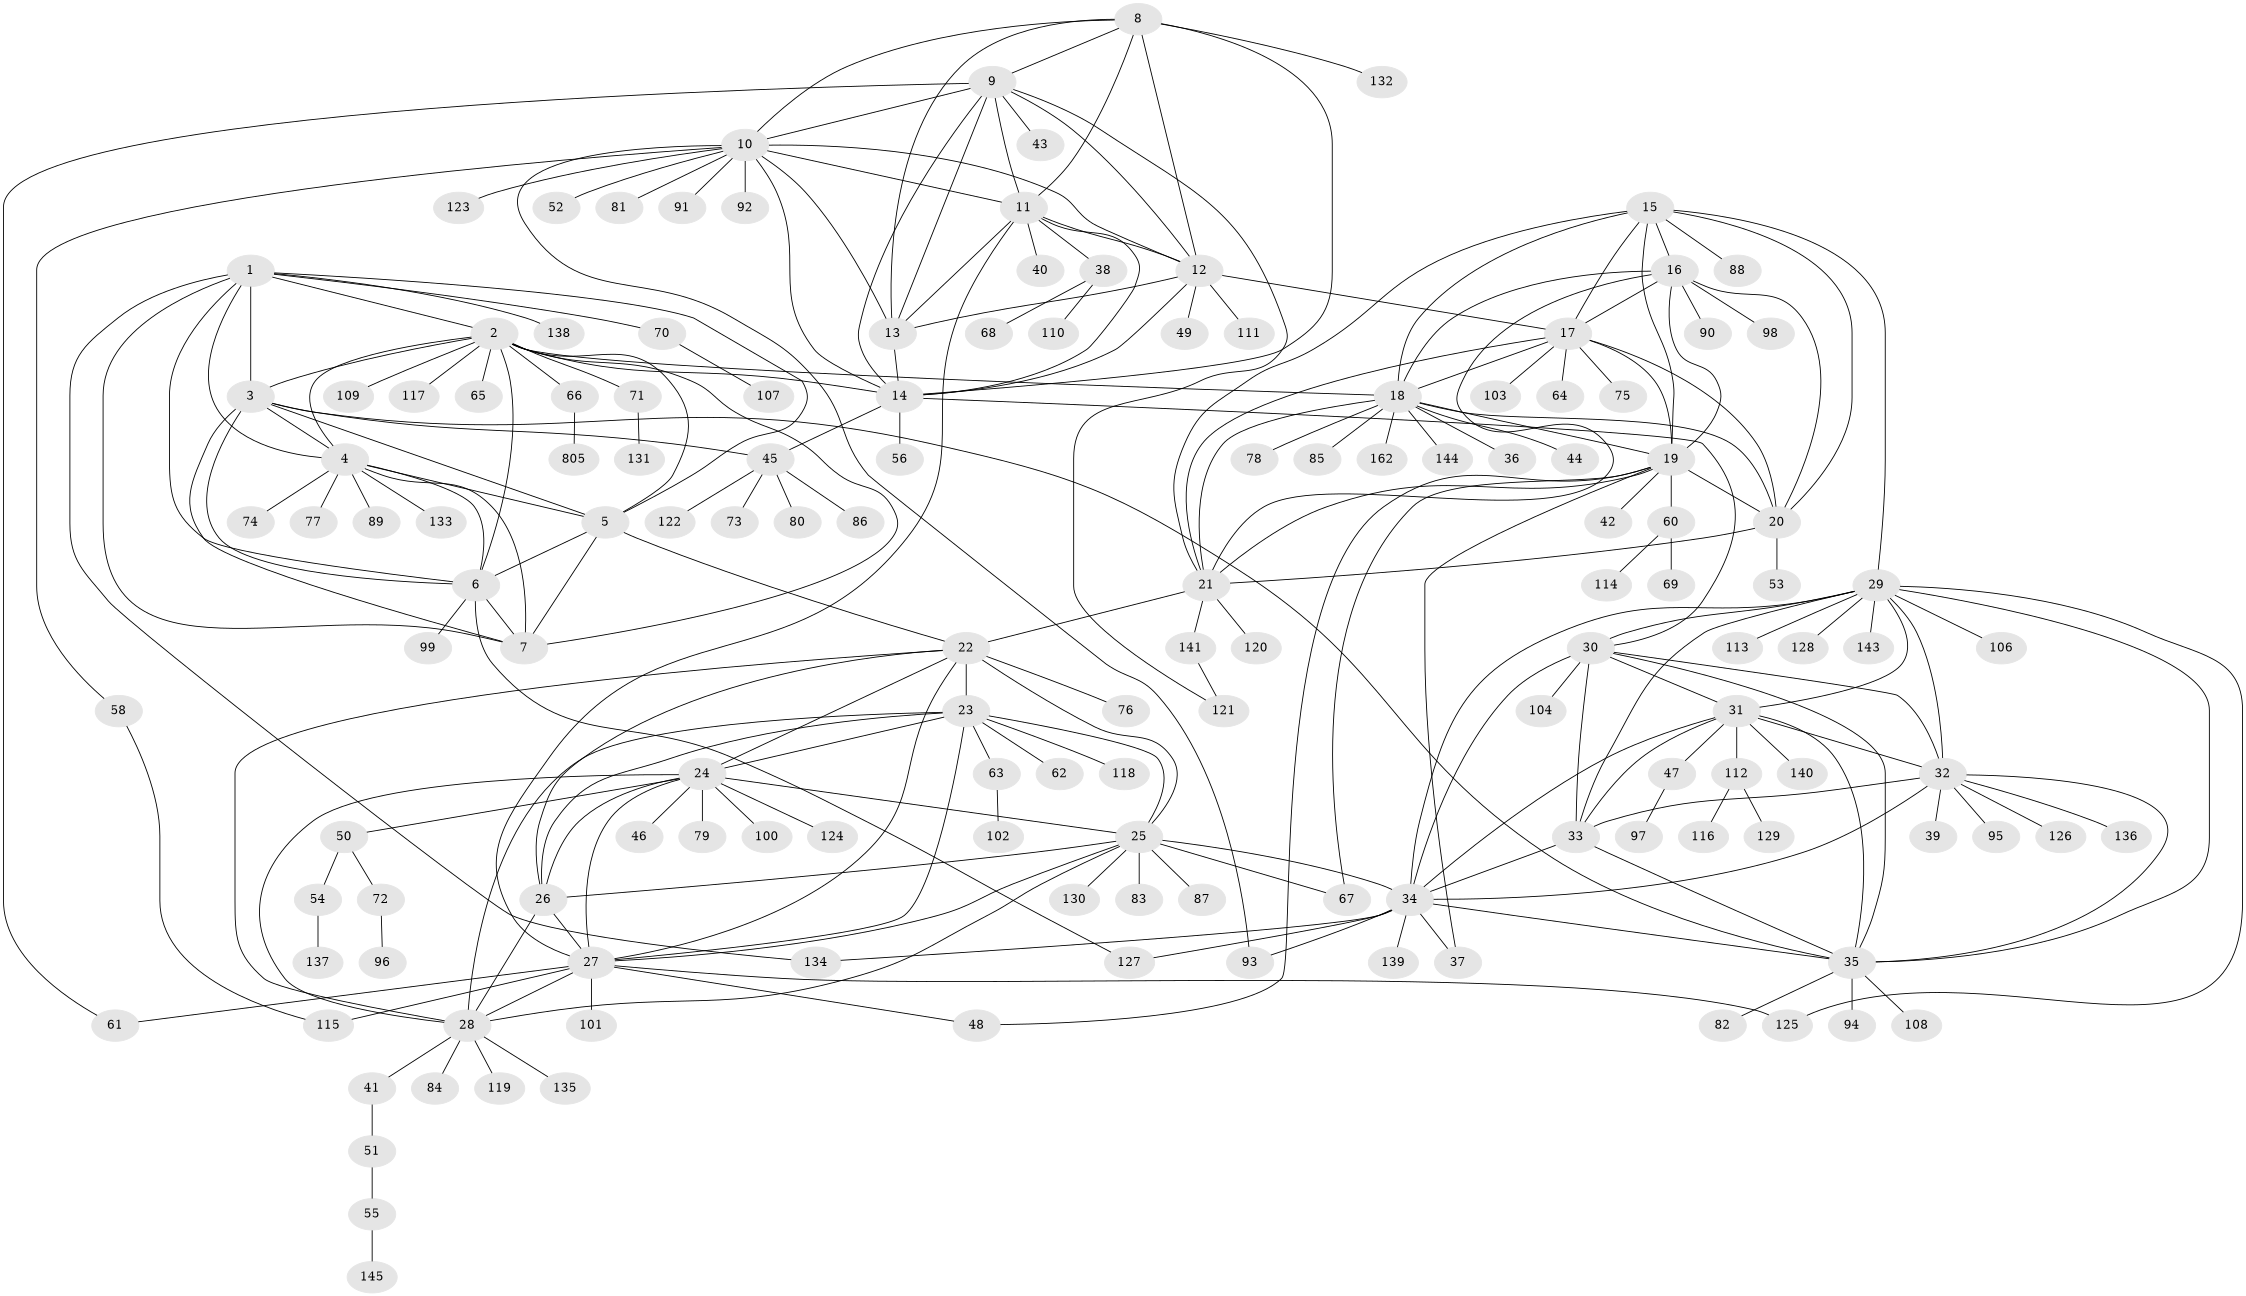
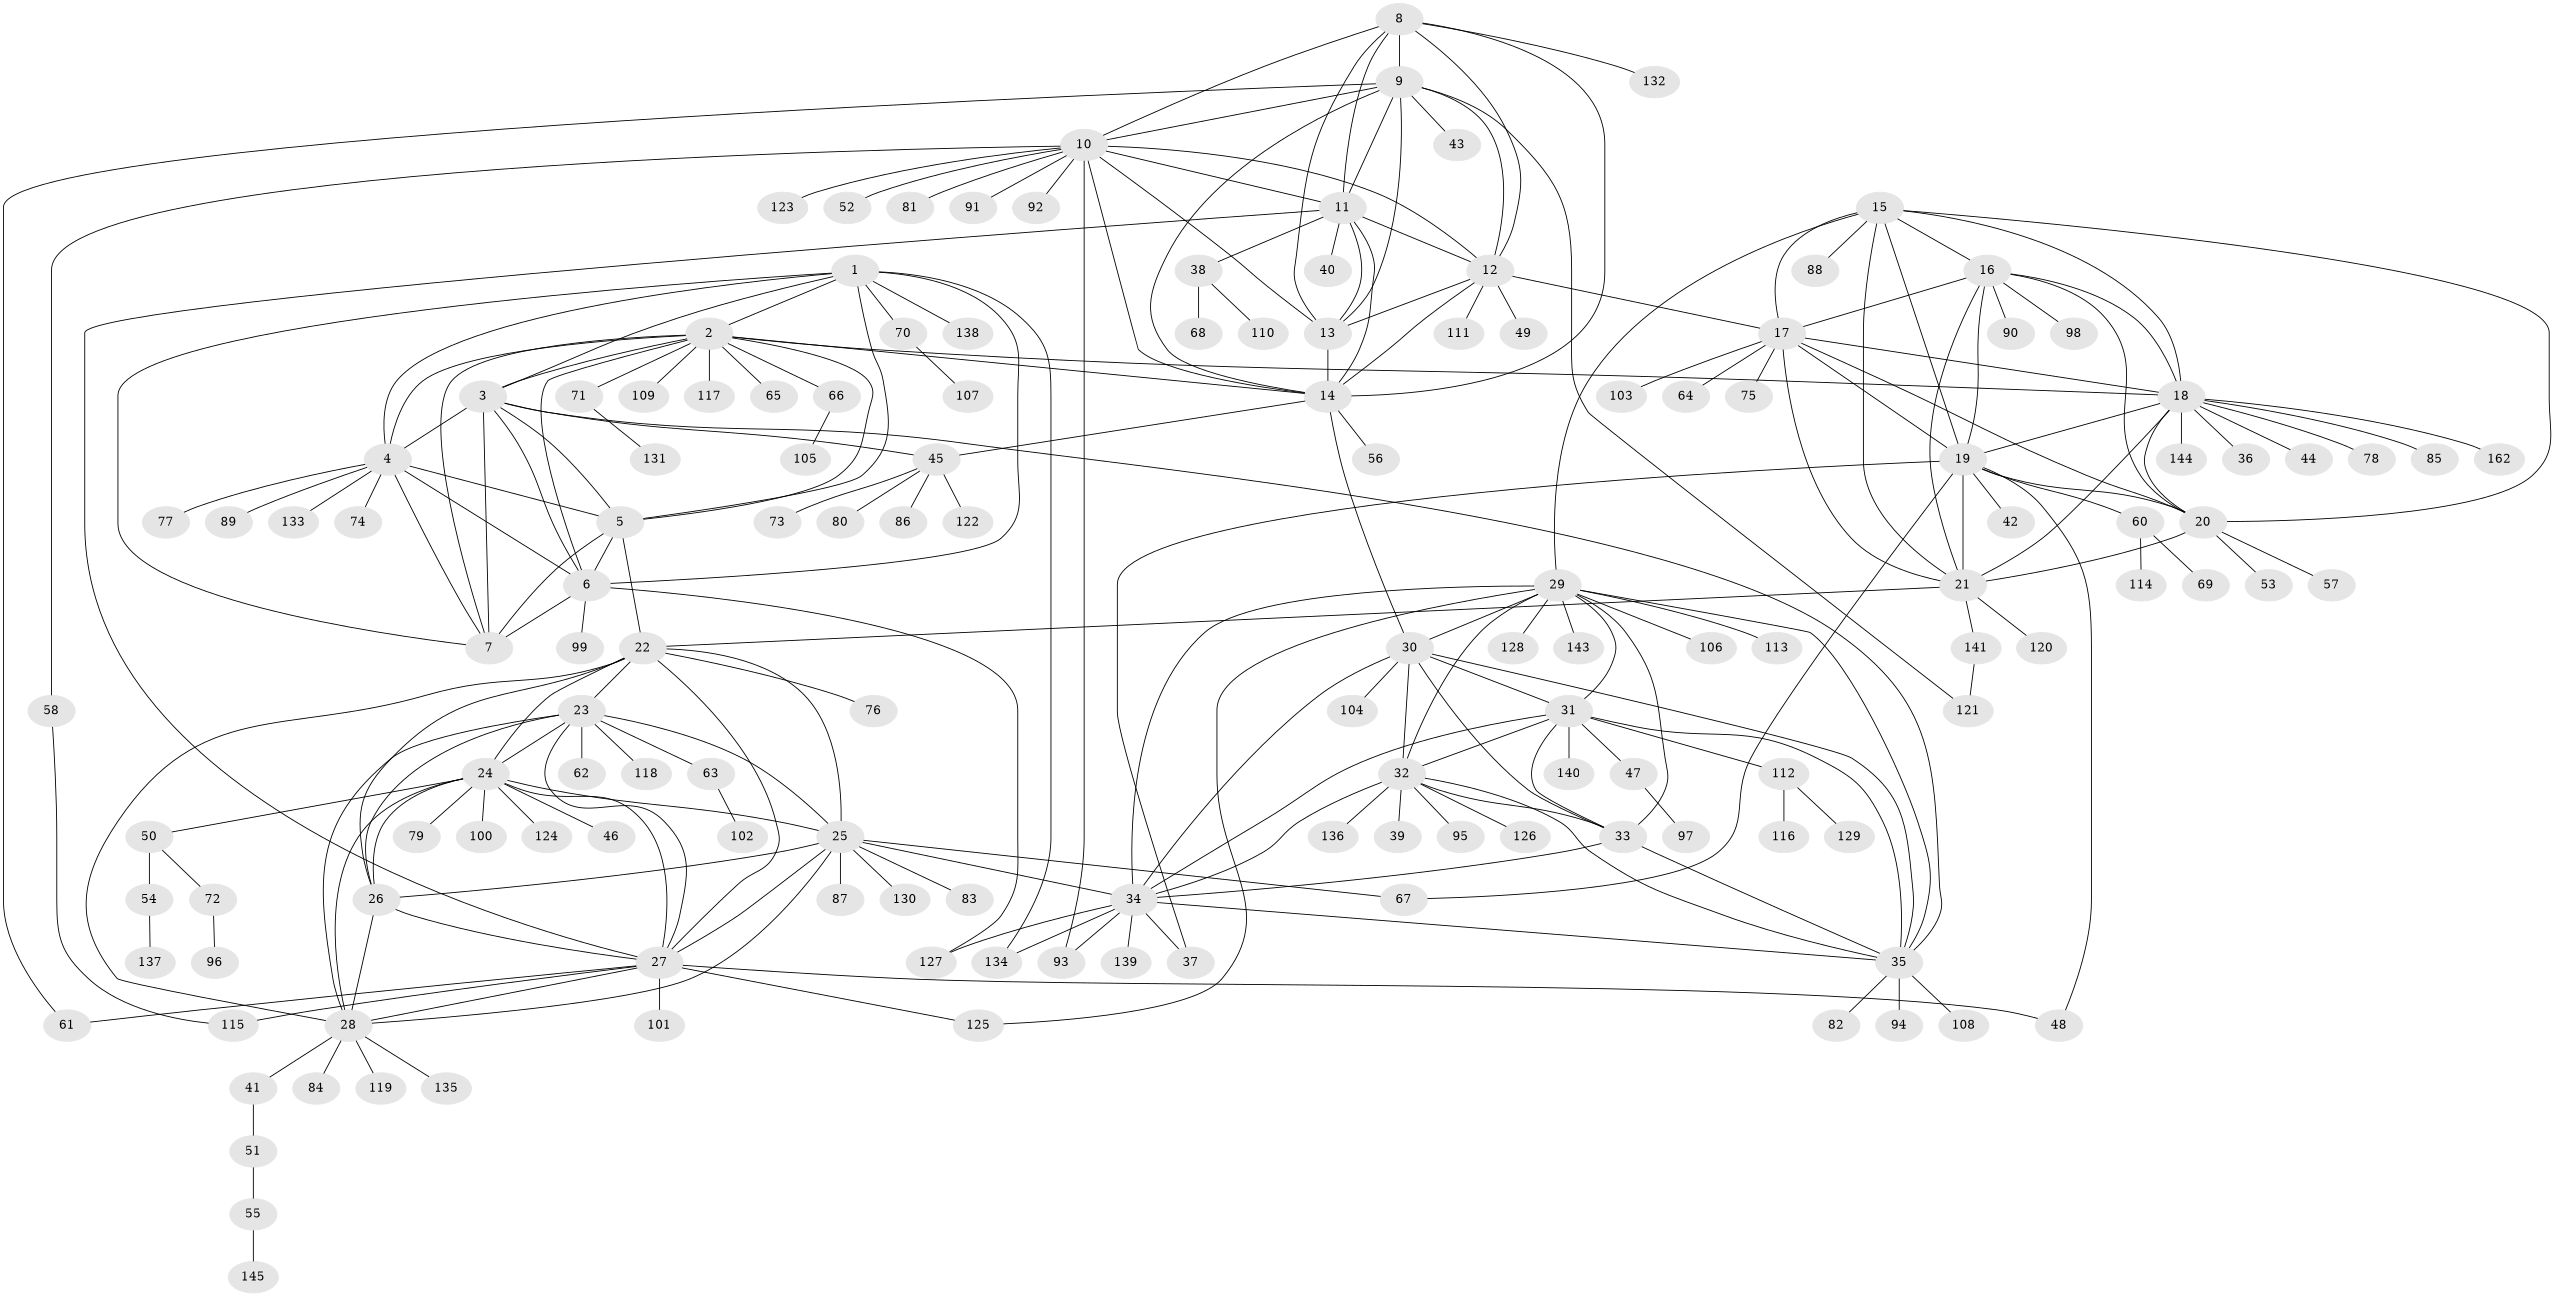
(574, 460) -> (805, 460)
none -> (2332, 585)
